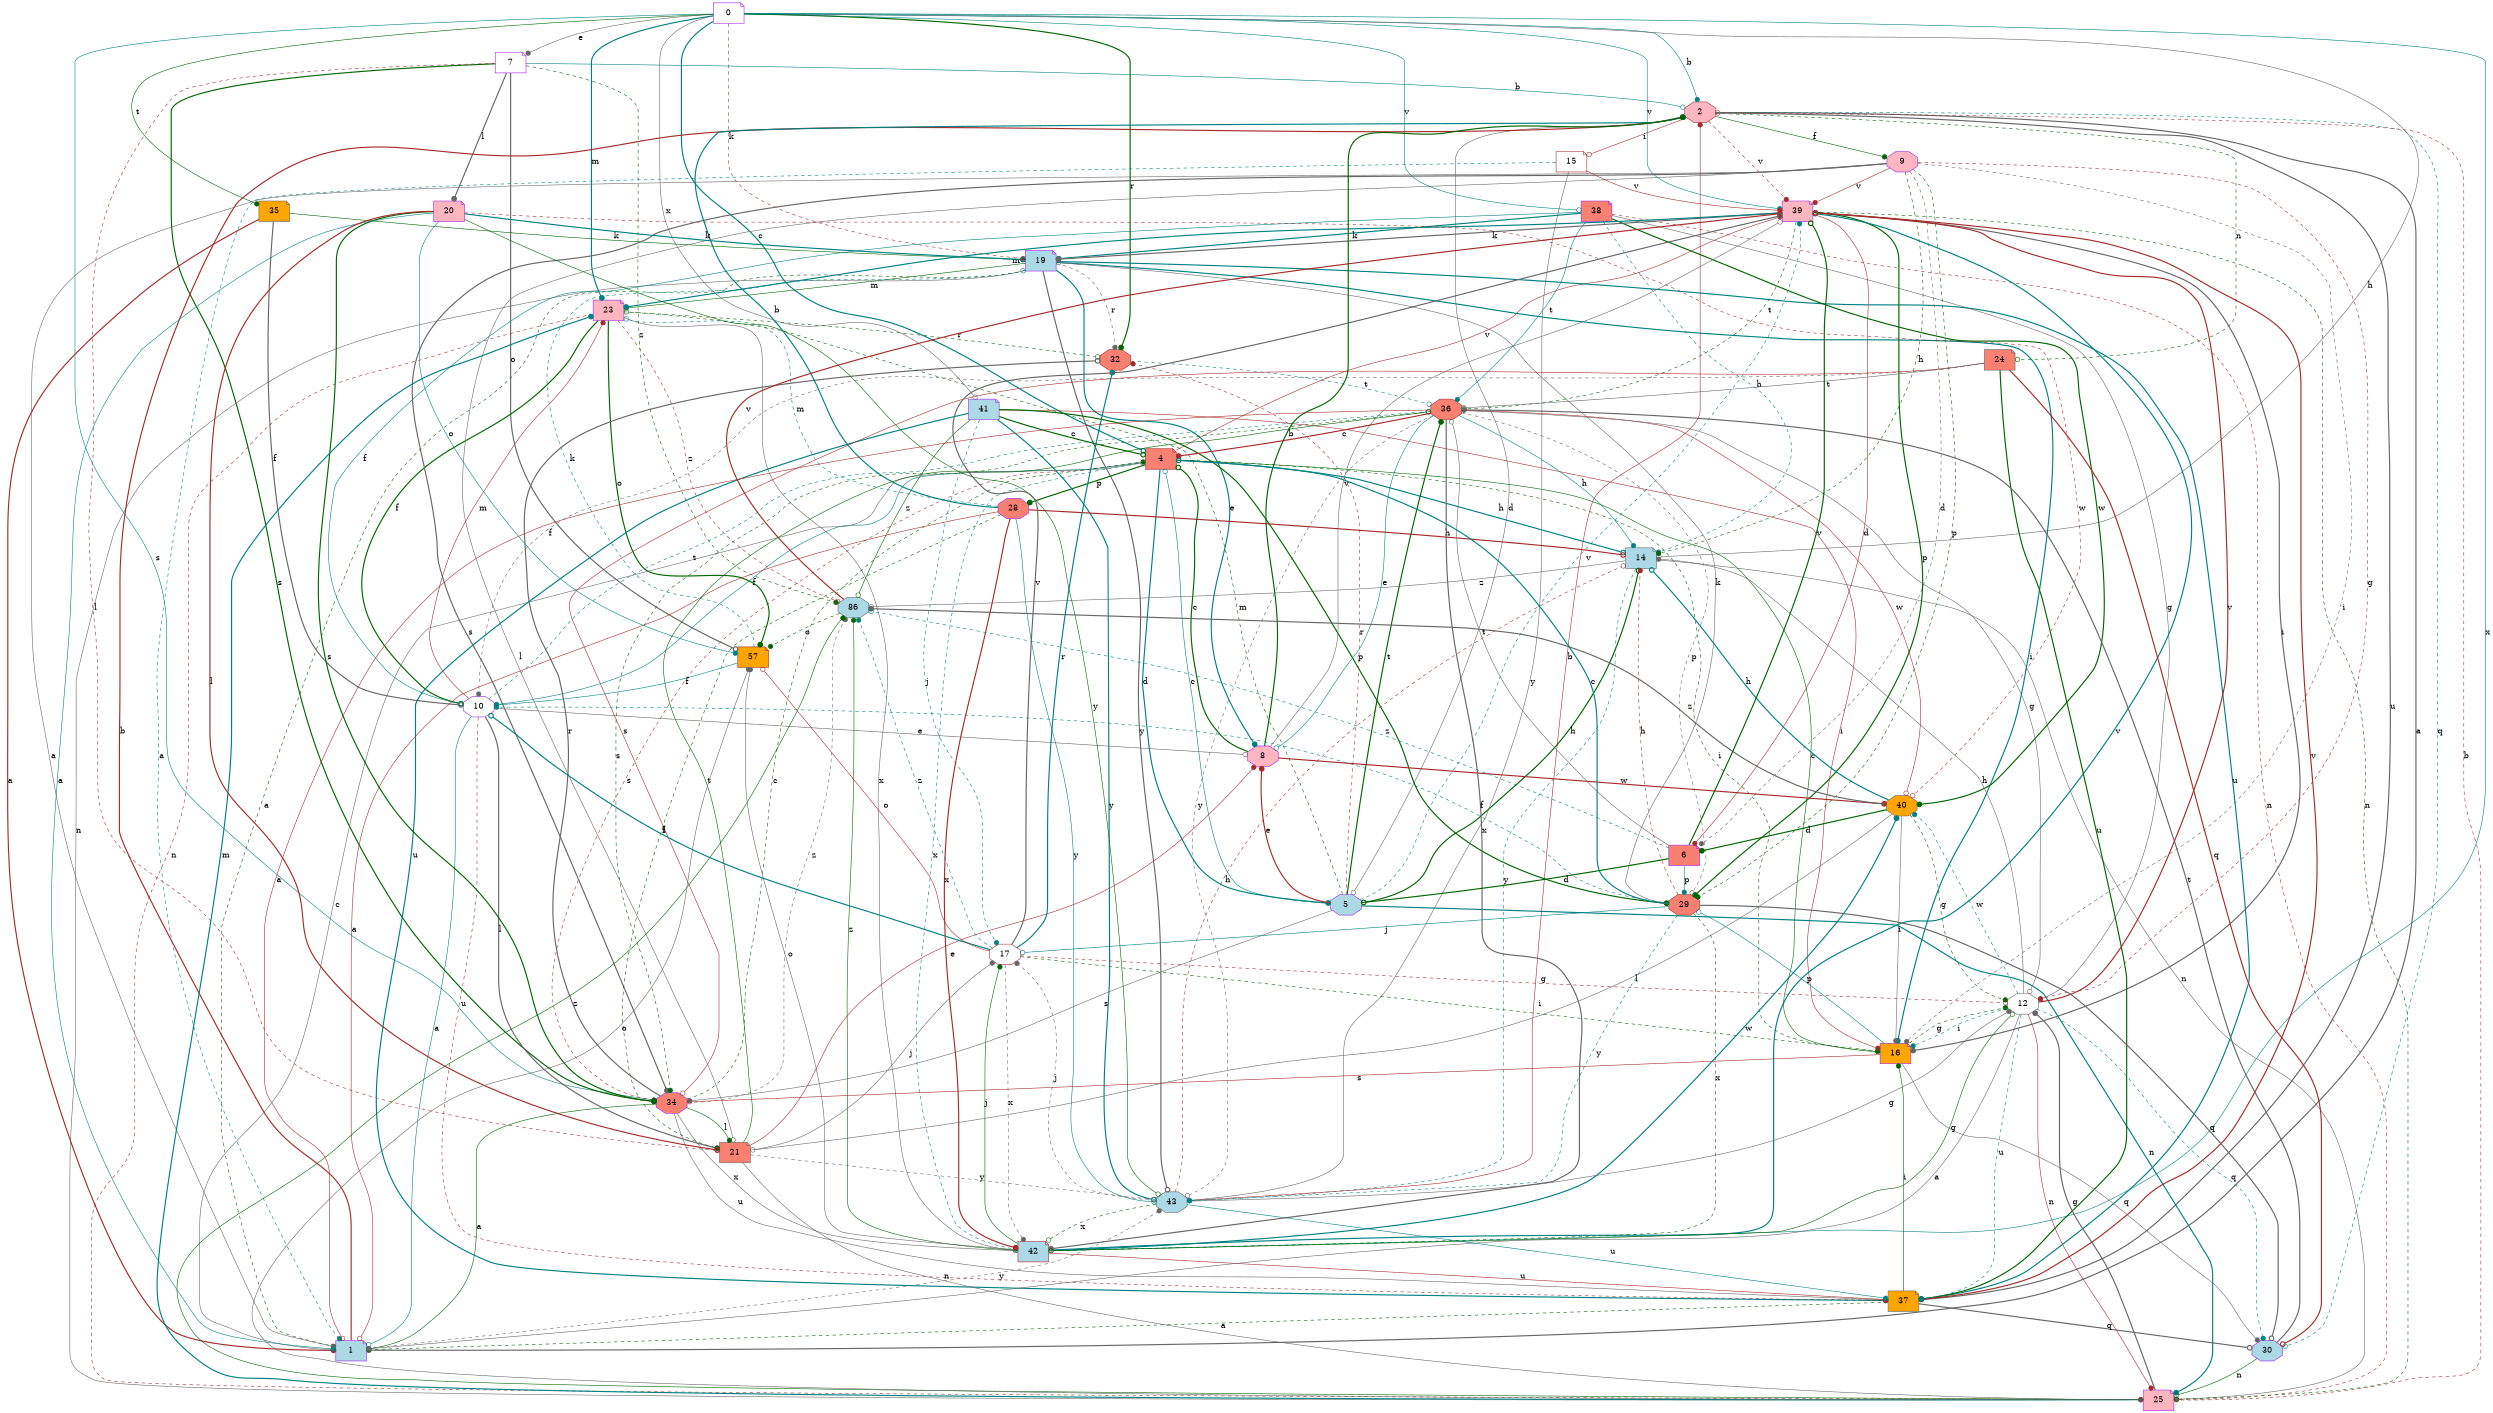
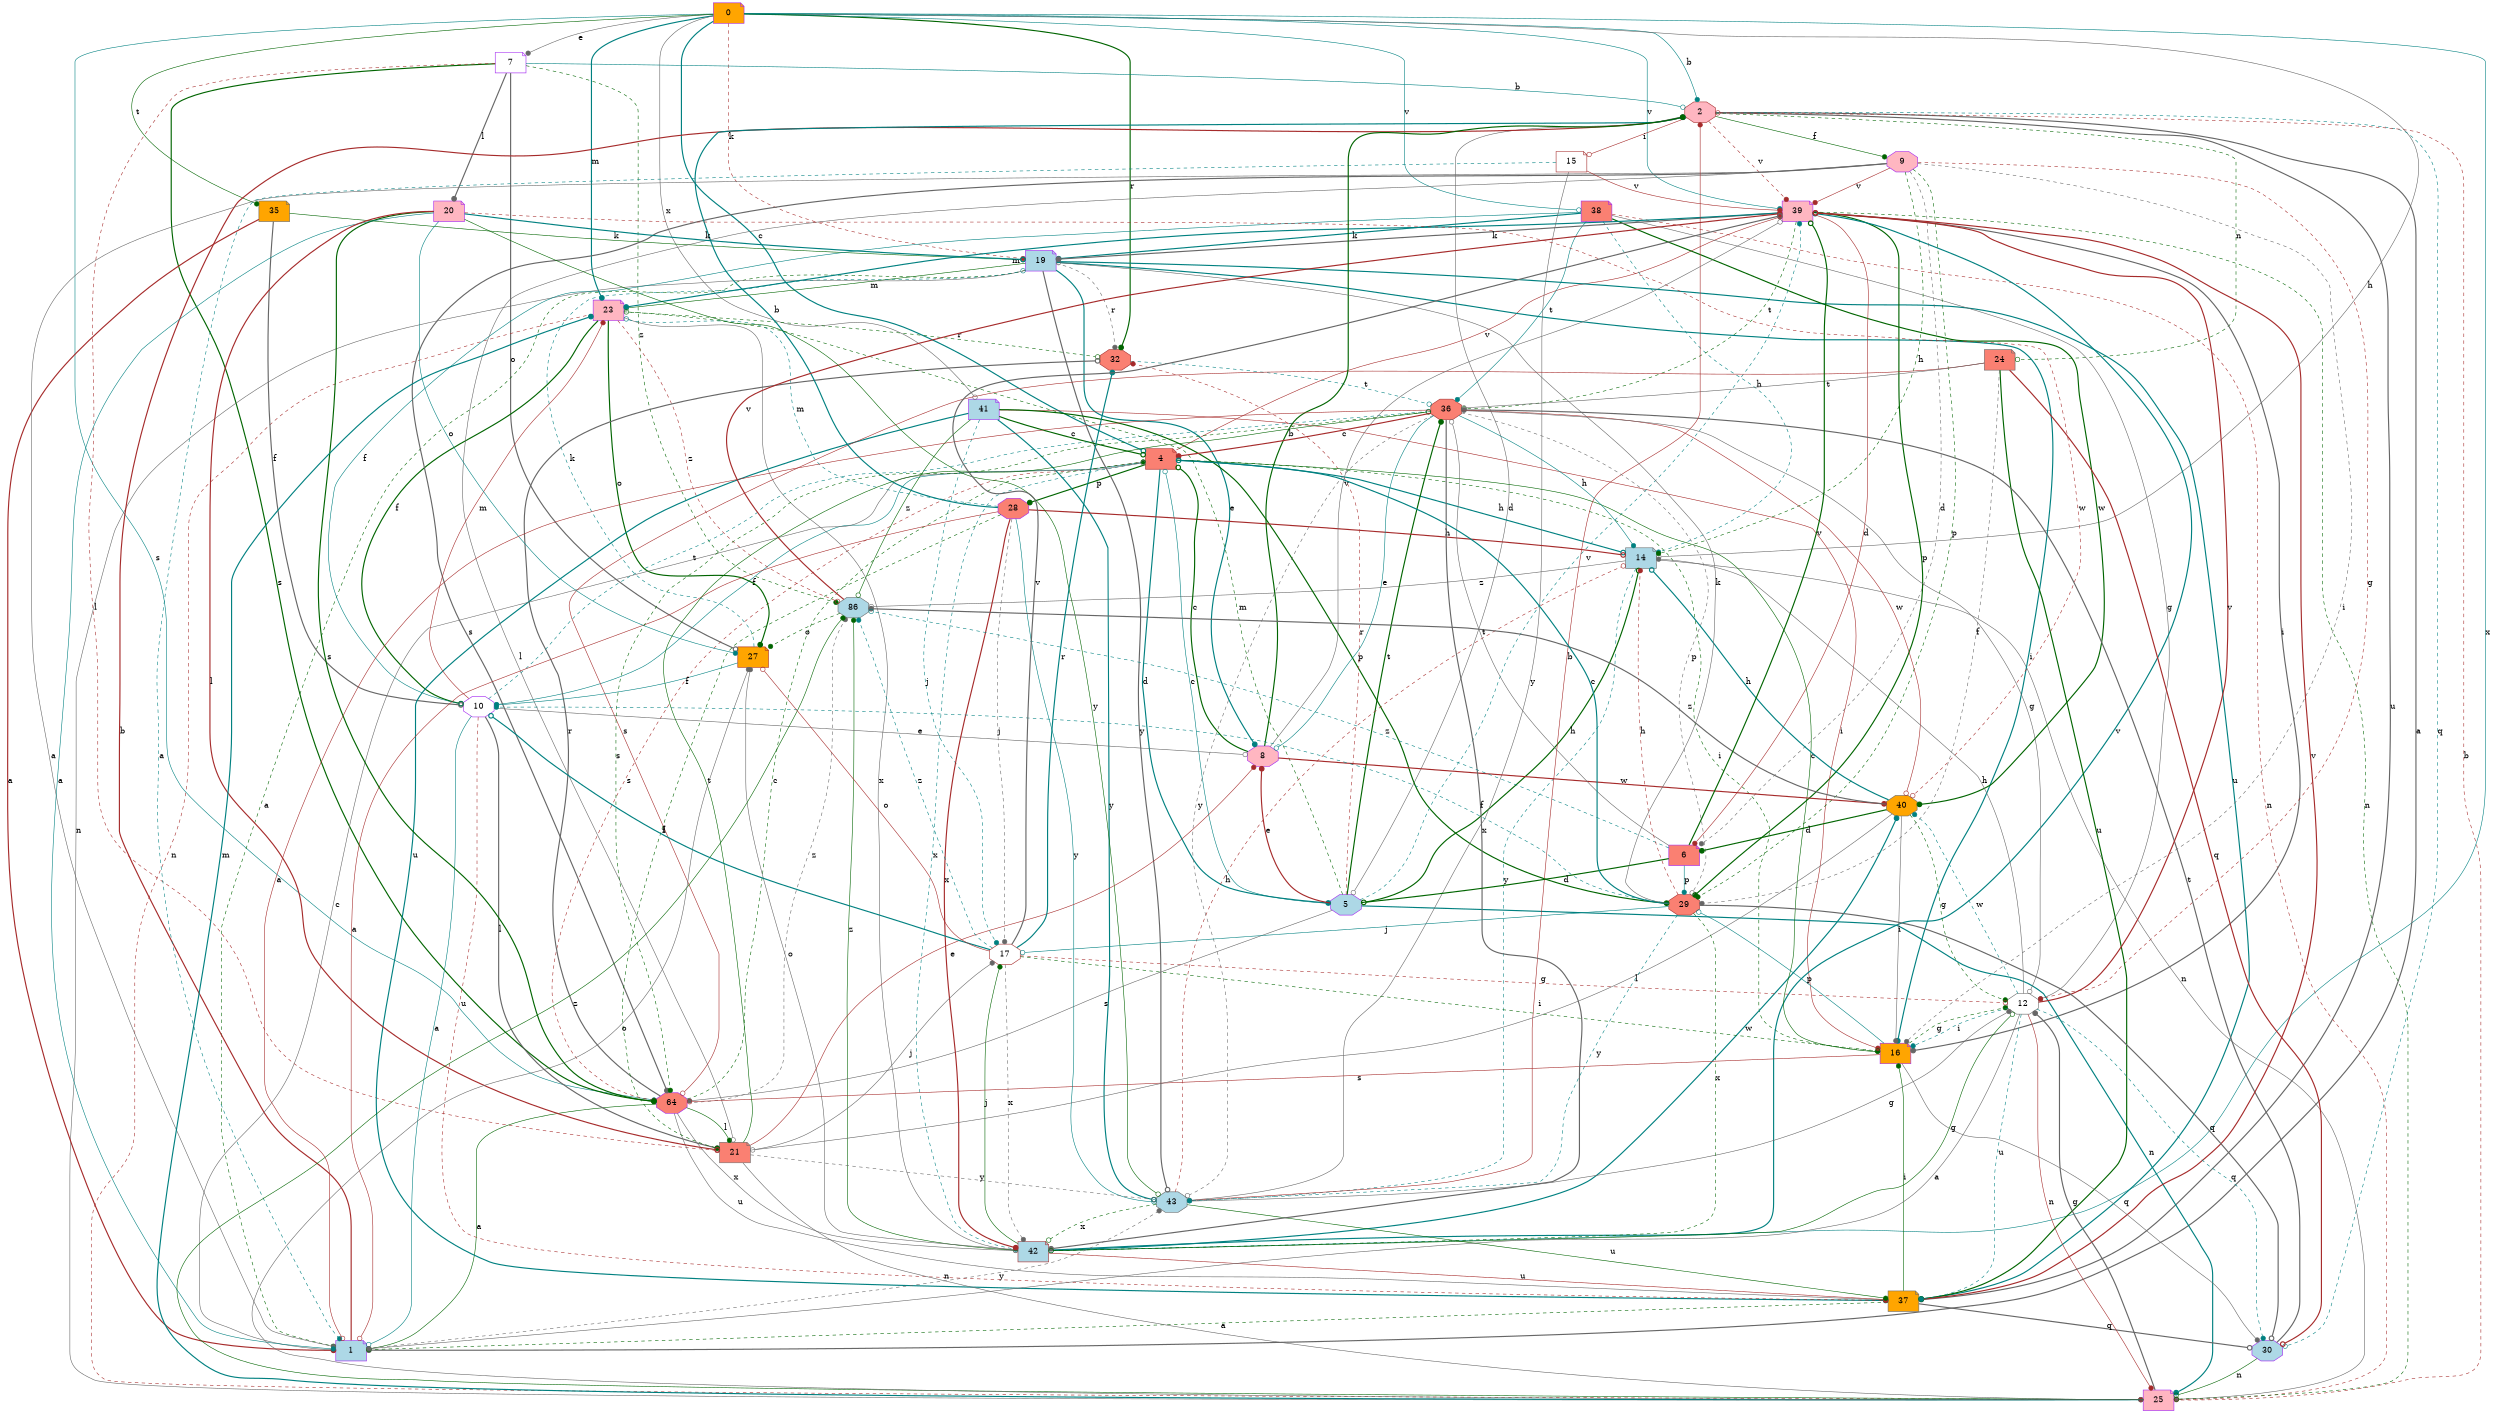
(729, 13) -> (729, 13)
(1238, 377) -> (1961, 716)
(753, 657) -> (753, 657)
(672, 1103) -> (672, 1103)
(1049, 1113) -> (998, 729)
(1535, 1251) -> (1535, 1251)
